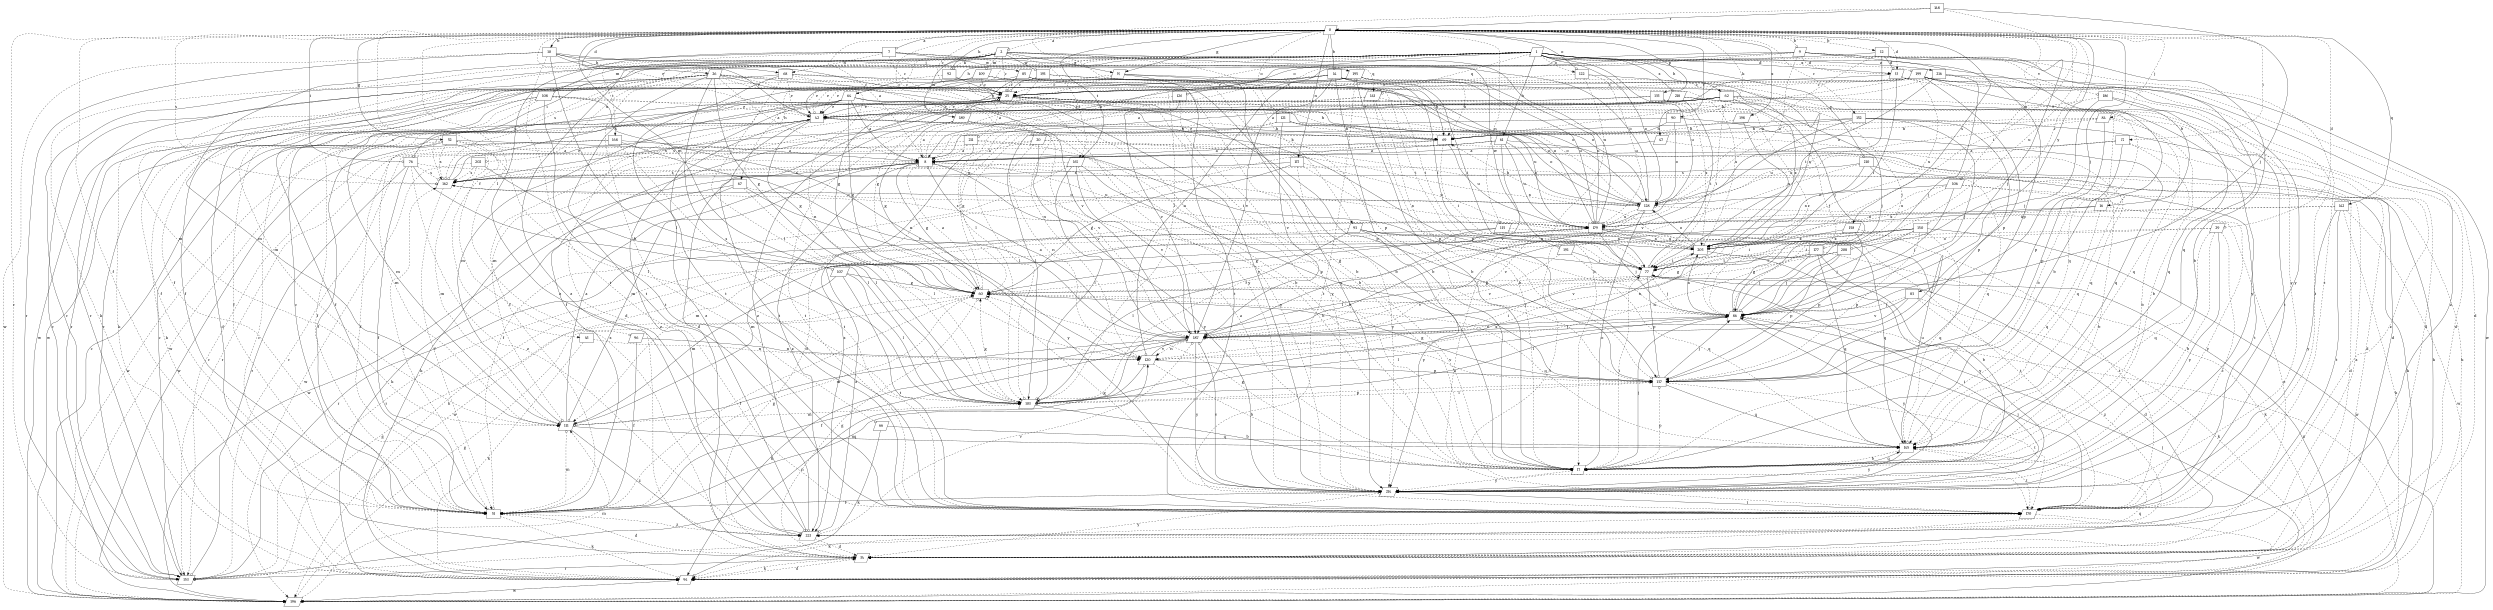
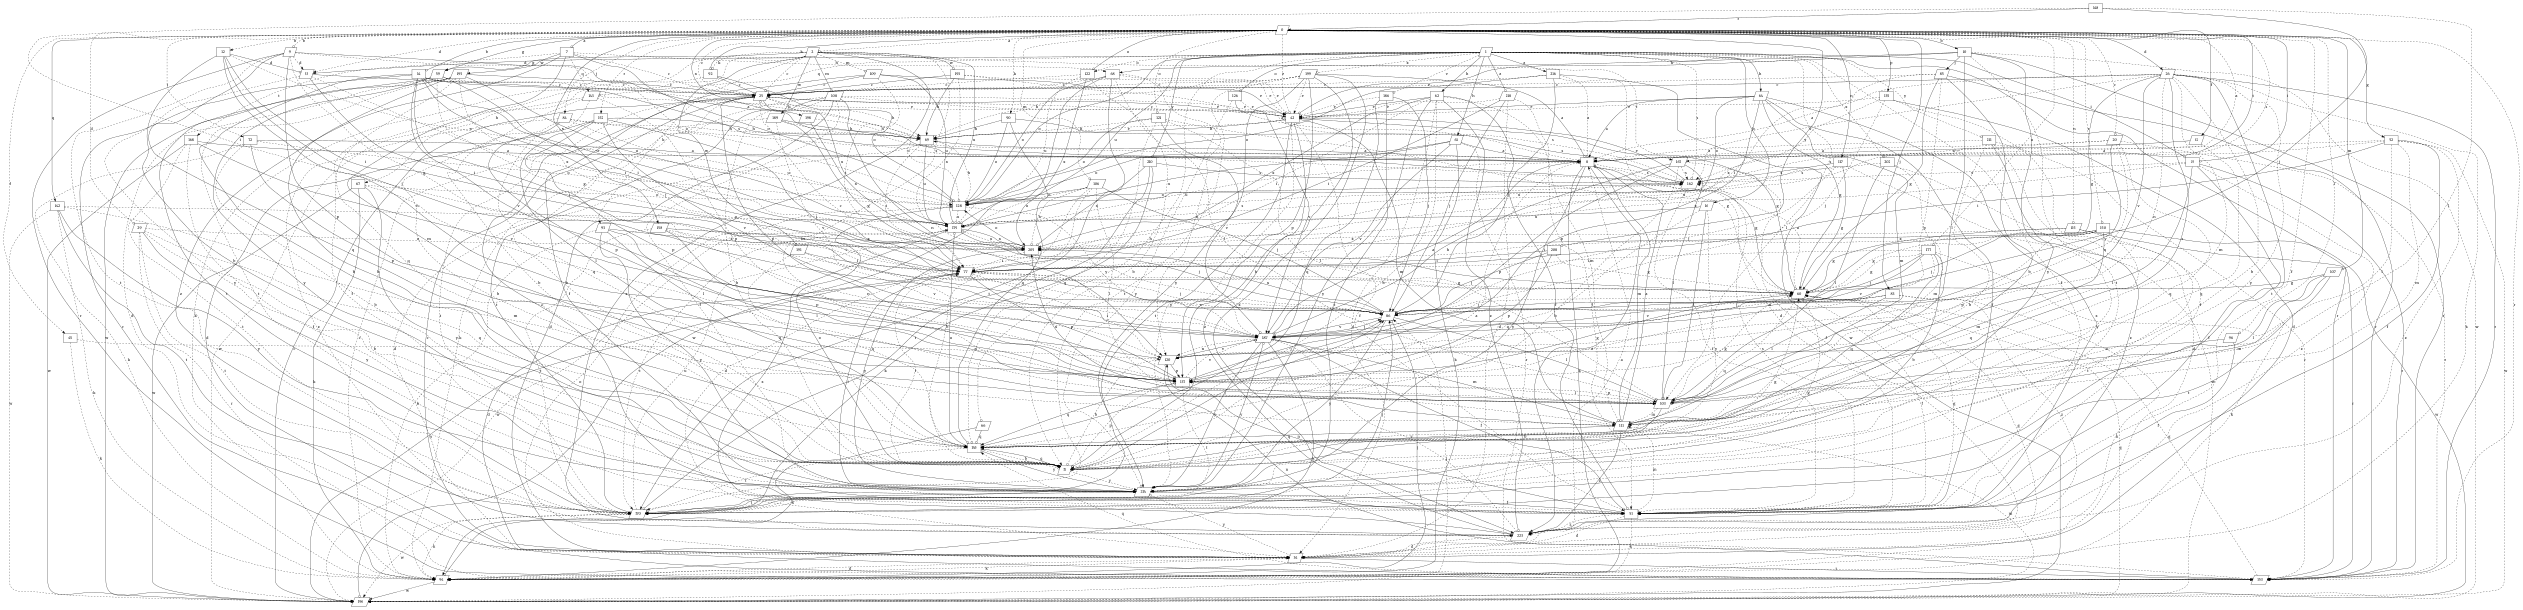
(1647, 206) -> (959, 206)
(1162, 250) -> (1448, 250)
(1454, 257) -> (1368, 392)
none -> (2092, 396)
